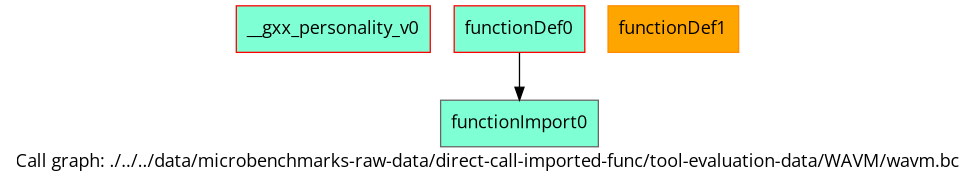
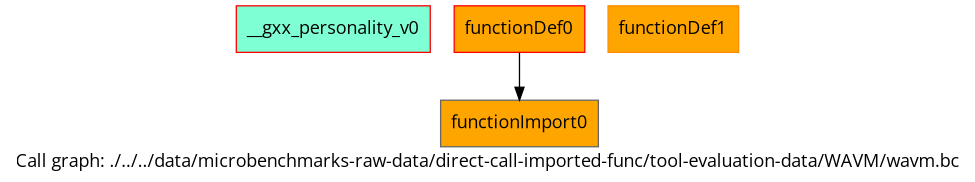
(519, 29) -> (519, 29)
(519, 123) -> (519, 123)
